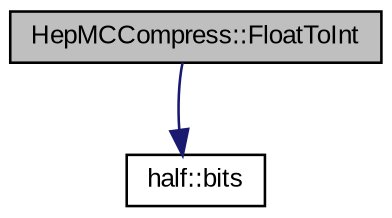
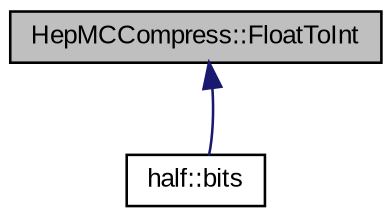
(179, 96) -> (213, 122)
